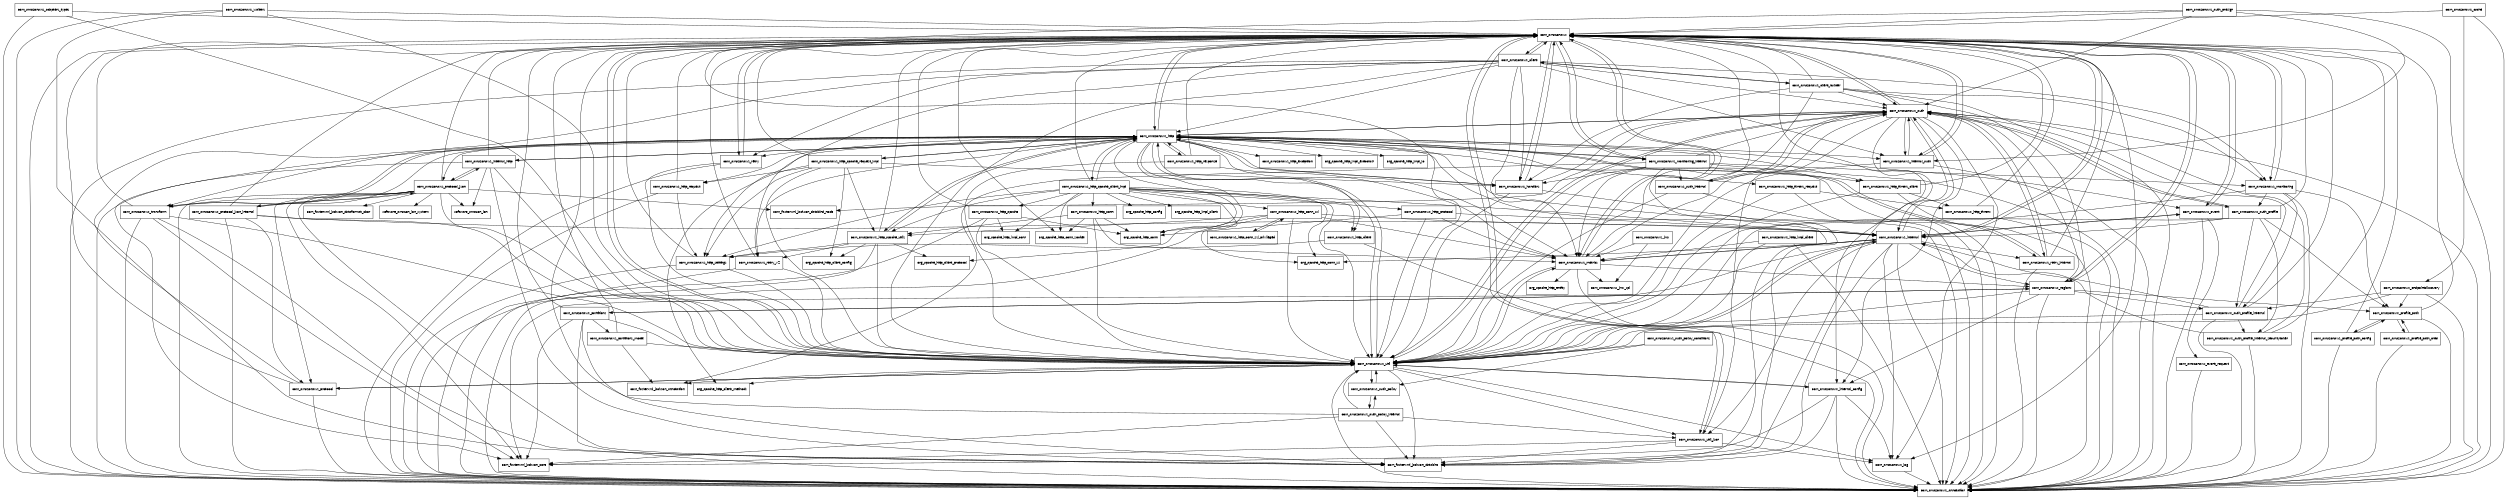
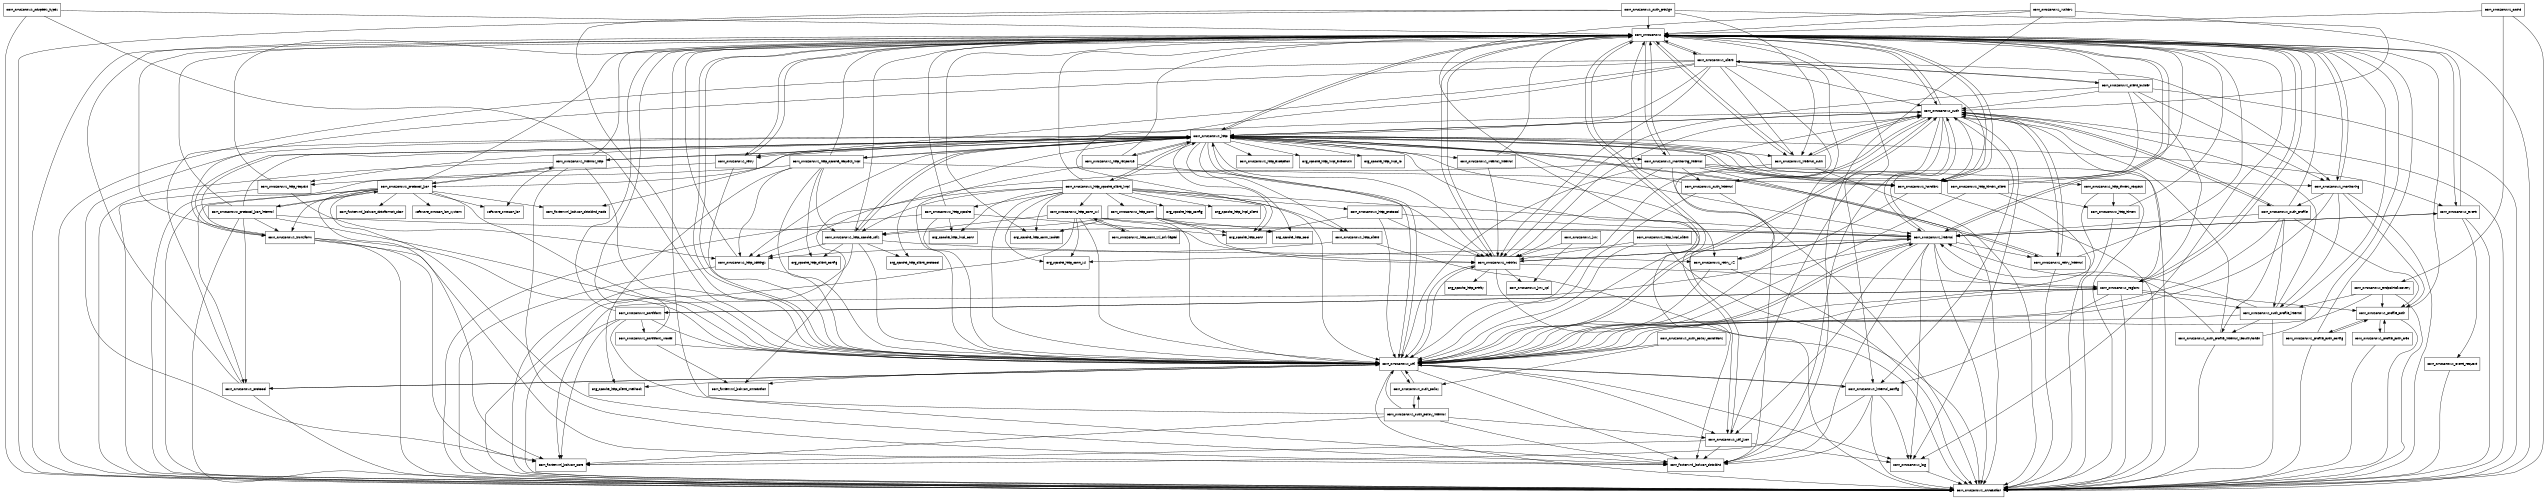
none -> (1487, 162)
none -> (265, 224)
none -> (1293, 238)
